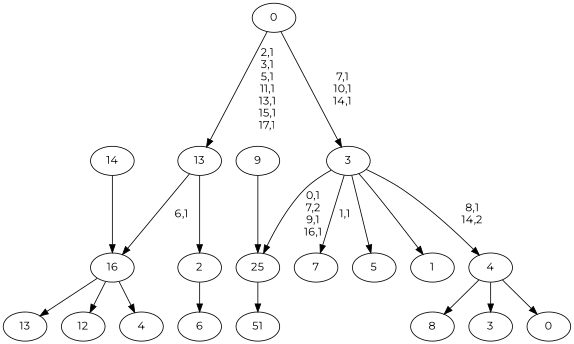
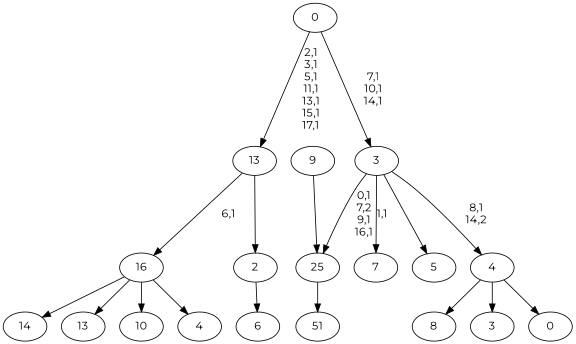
(112, 210) -> (87, 295)
(432, 268) -> none
(83, 327) -> (141, 327)
